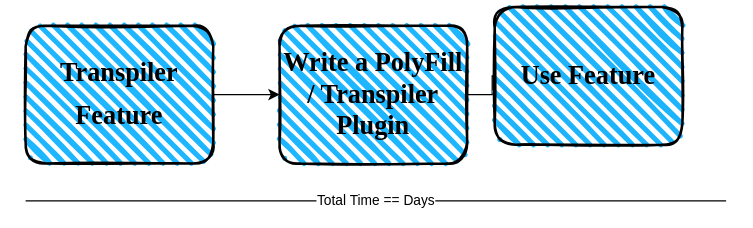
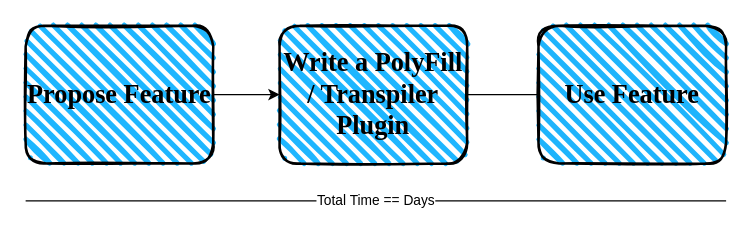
(588, 76) -> (632, 94)
(119, 94) -> (119, 94)
